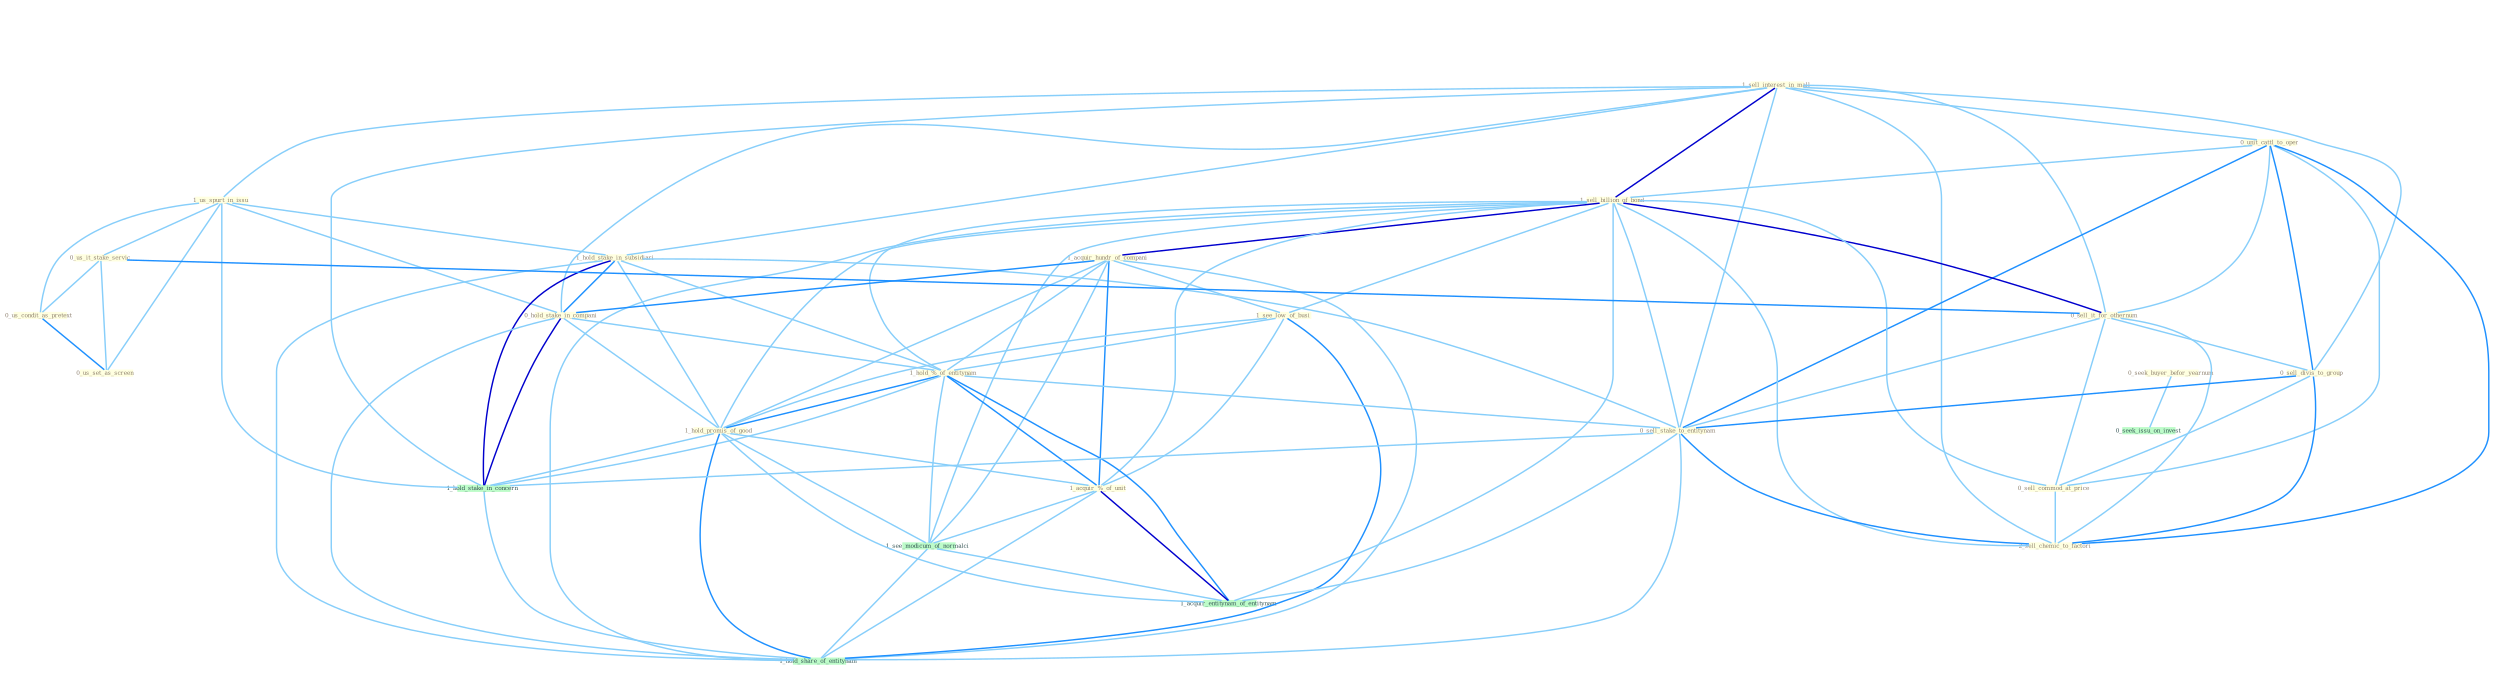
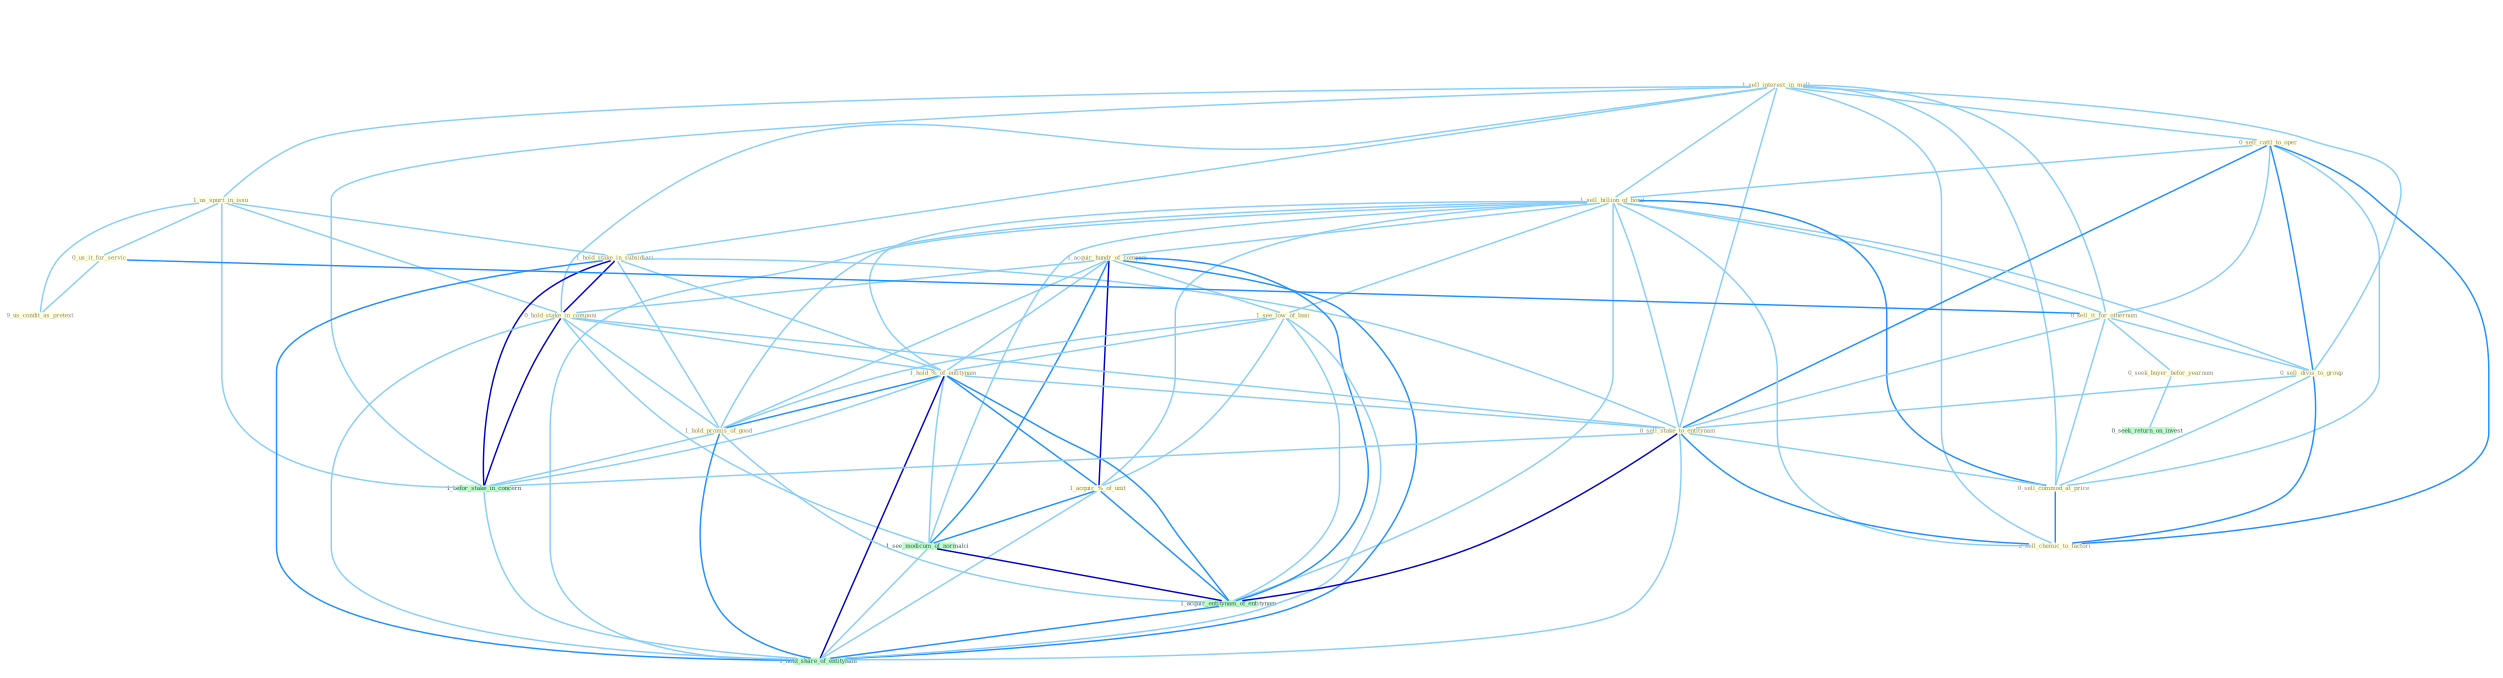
(1695, 143) -> (1695, 143)
(2270, 143) -> (2270, 143)
none -> (2014, 222)
(1254, 241) -> (1254, 241)
(1865, 246) -> (1972, 272)
(101, 258) -> (101, 258)
none -> (1973, 263)
(1880, 286) -> (1880, 286)
(589, 287) -> (589, 287)
(809, 289) -> (809, 289)
(40, 315) -> (40, 315)
(107, 373) -> none
(1104, 373) -> (1104, 362)
none -> (1121, 373)
(1996, 402) -> (1996, 402)
(1030, 409) -> (1030, 409)
(2200, 414) -> (2139, 344)
none -> (1358, 416)
(2149, 431) -> (2149, 431)
(900, 458) -> none
none -> (1867, 459)
none -> (1339, 477)
(484, 488) -> (484, 488)
(824, 488) -> (725, 460)
none -> (882, 517)
(1014, 517) -> (1014, 517)
(2055, 517) -> (2055, 517)
(1164, 546) -> (1164, 546)
(1471, 548) -> (1471, 548)
(281, 555) -> (281, 555)
(1357, 570) -> (1357, 570)
(1079, 575) -> (1079, 575)
(1335, 575) -> (1335, 575)
none -> (1025, 632)
